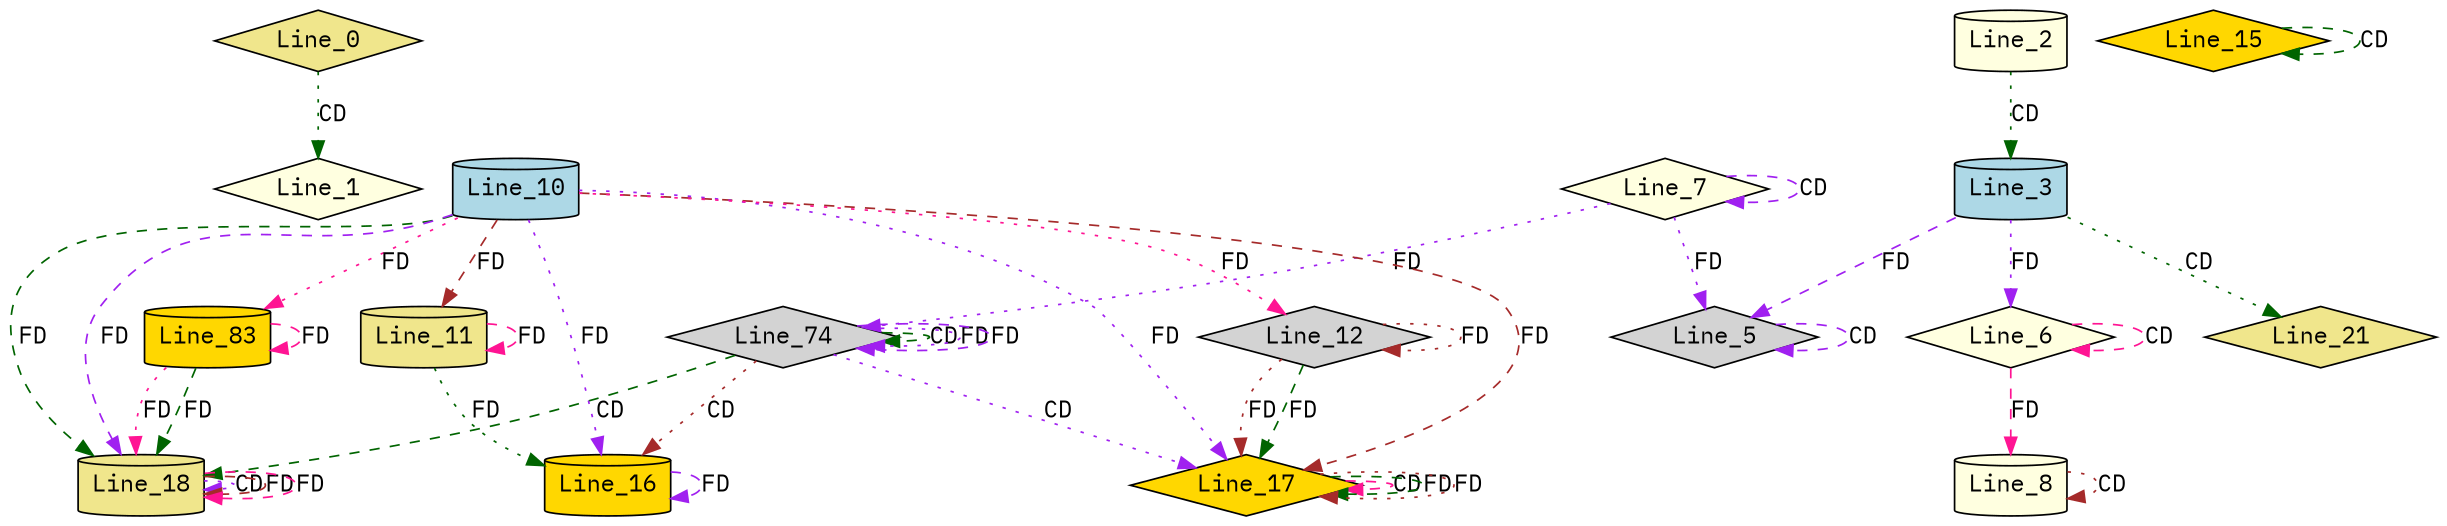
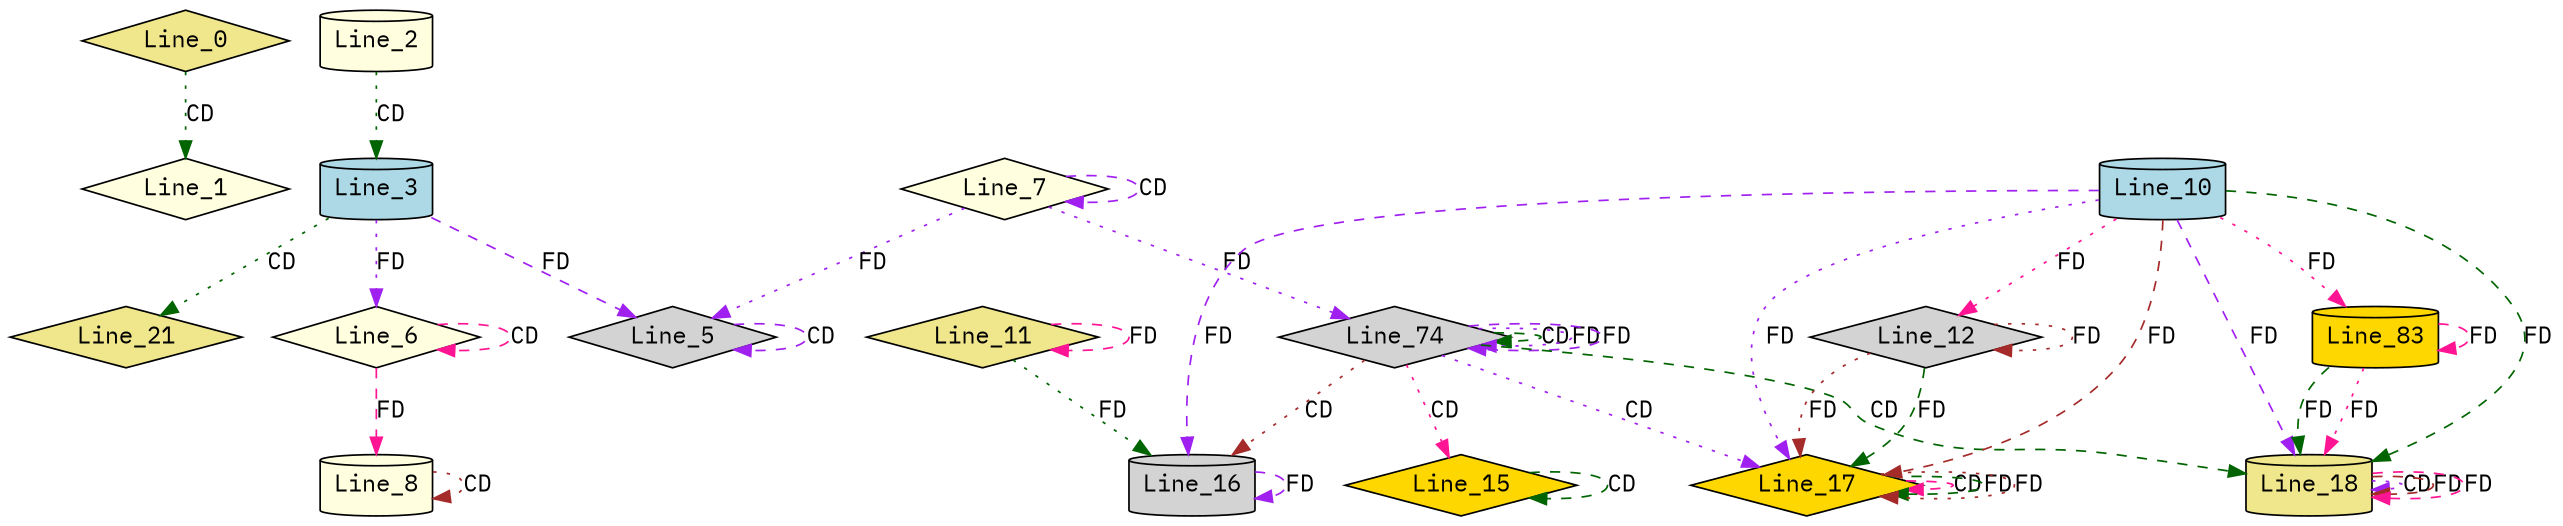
(474, 256) -> none
(568, 327) -> (1568, 203)
(424, 337) -> (983, 337)
none -> (1424, 403)
(608, 485) -> (1192, 485)
